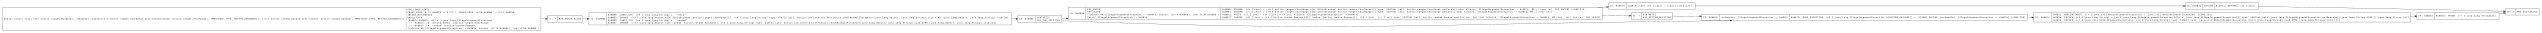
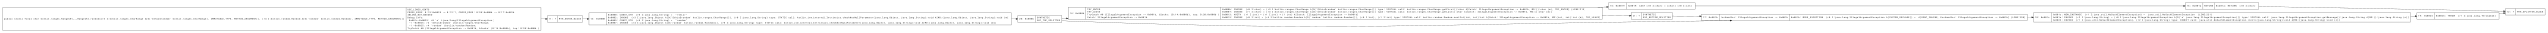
(2527, 12) -> (2530, 12)
